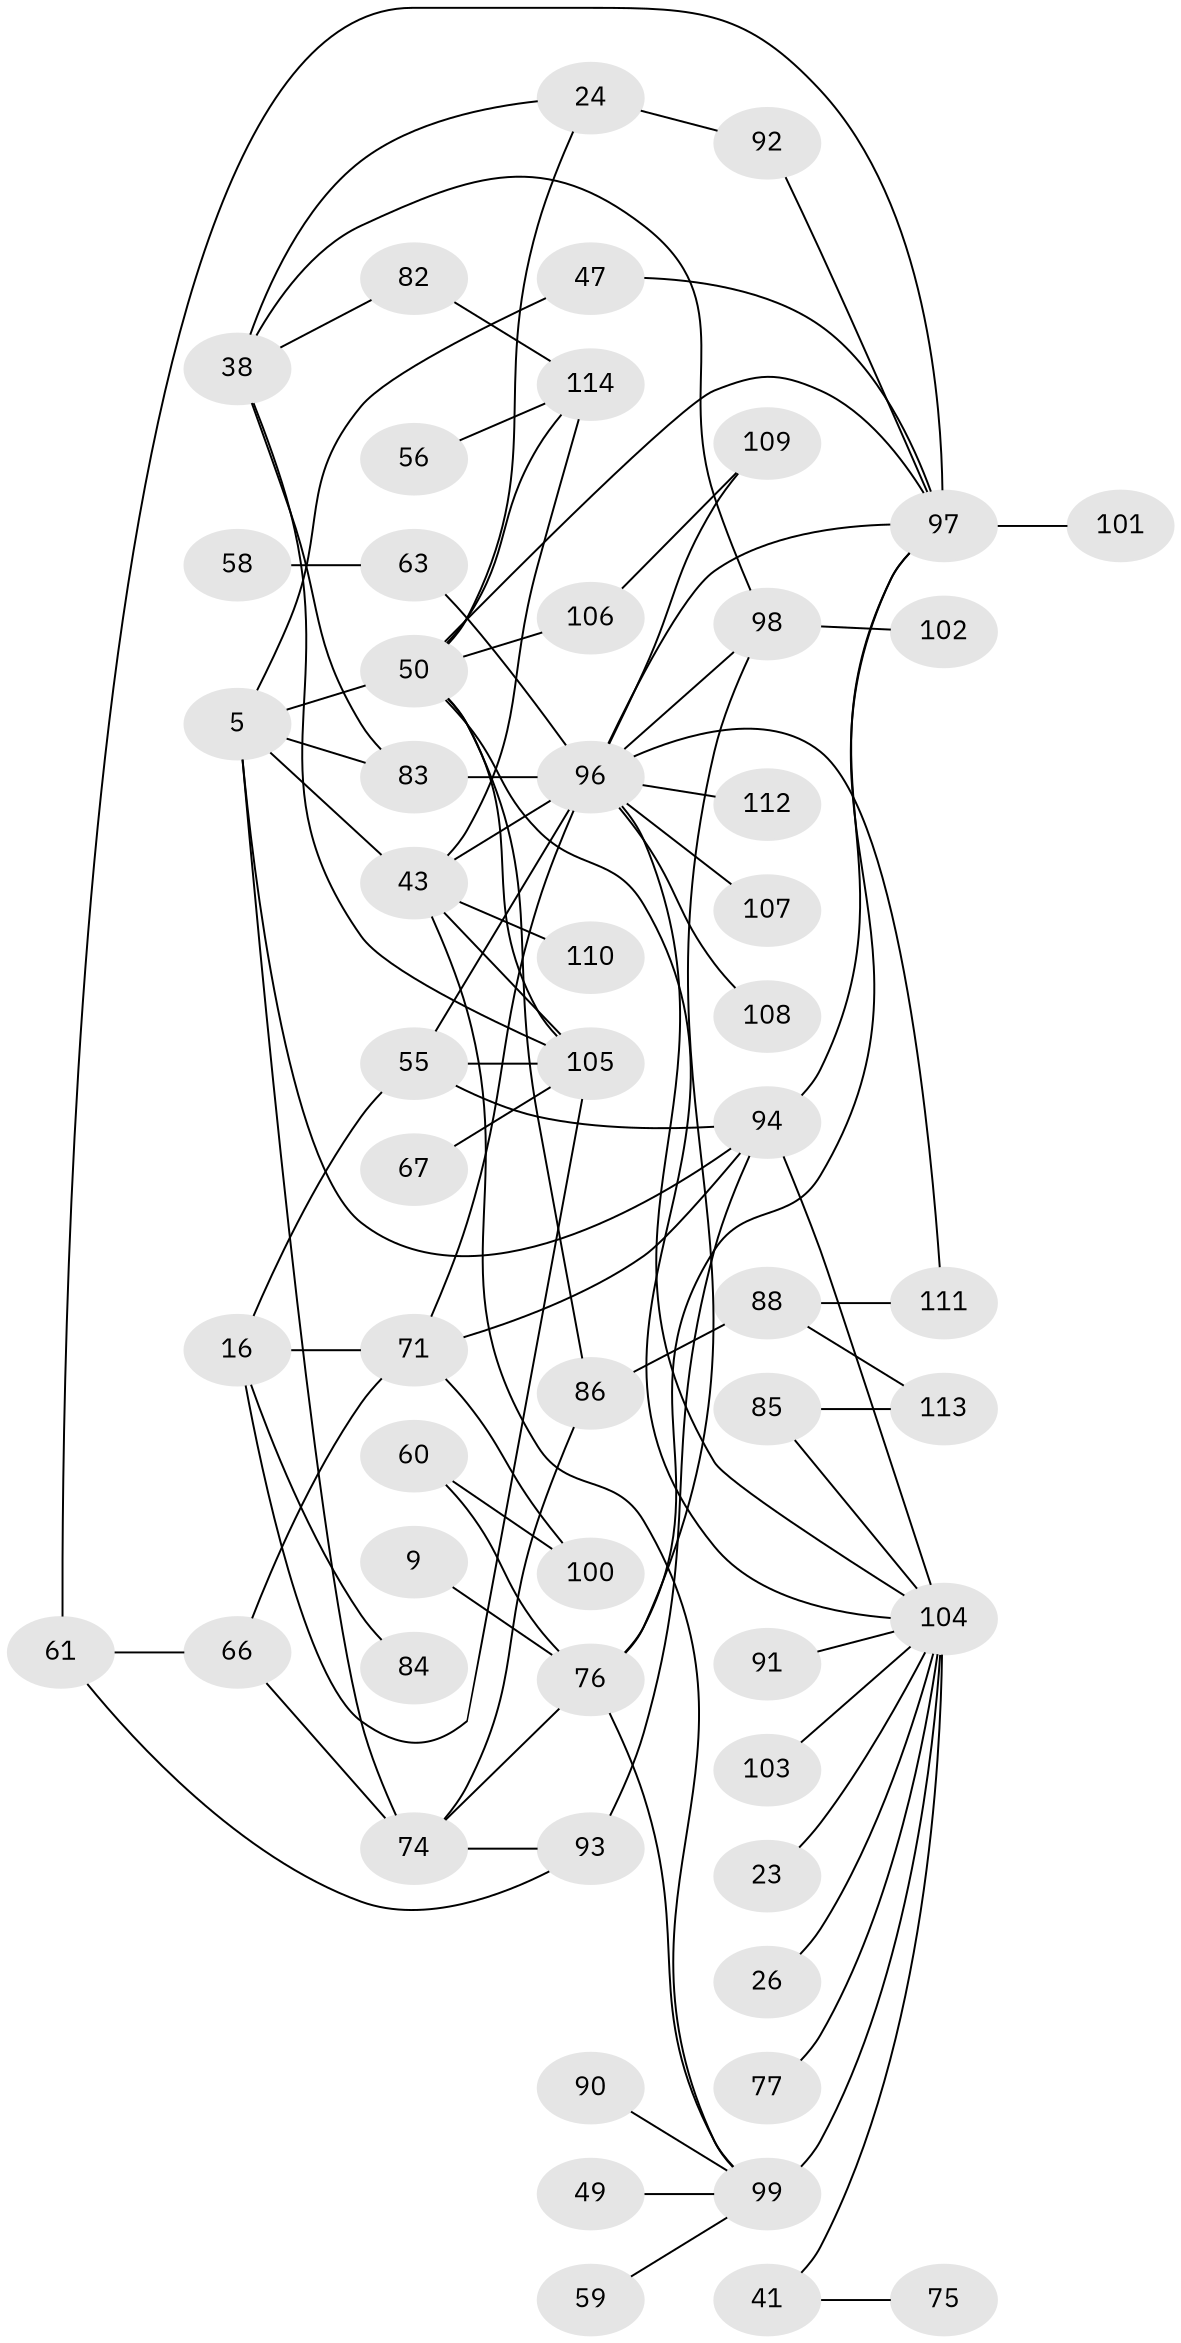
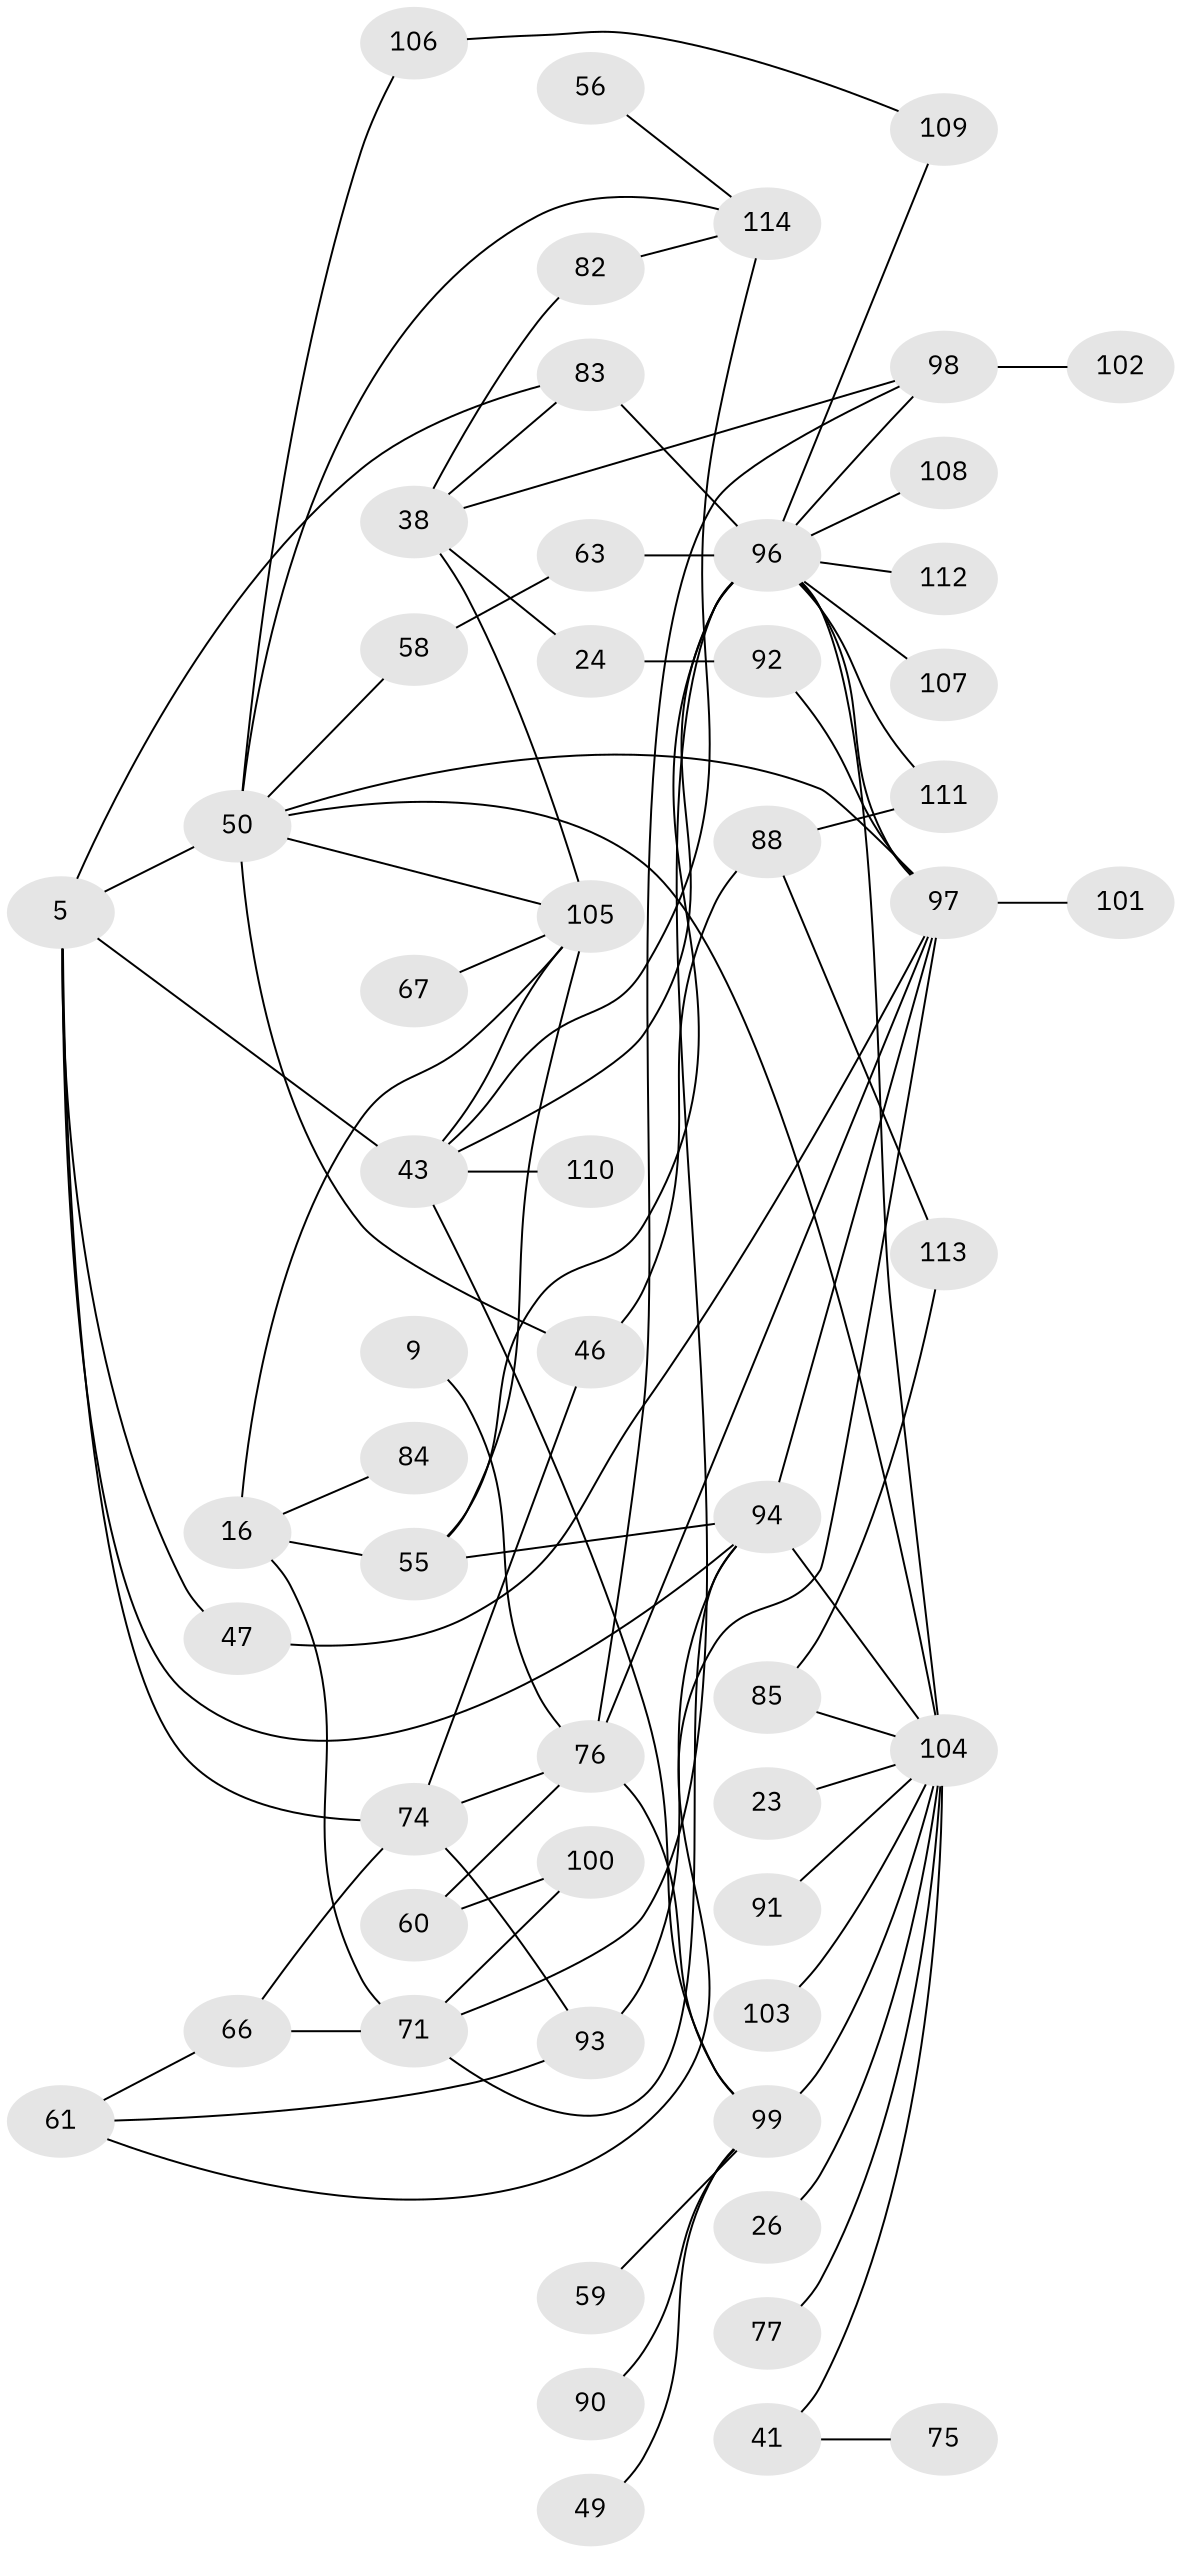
(515, 390) -> (326, 738)
(591, 1393) -> (591, 1352)
